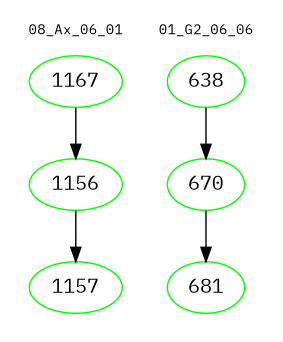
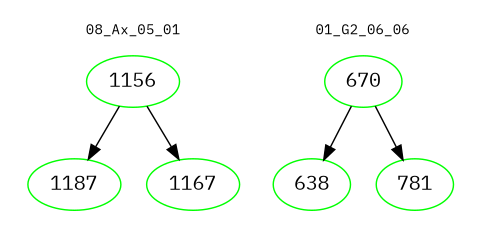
(77, 31) -> (134, 31)
(76, 126) -> (159, 127)
(206, 126) -> (341, 127)
(76, 288) -> (74, 185)
(206, 288) -> (415, 185)
